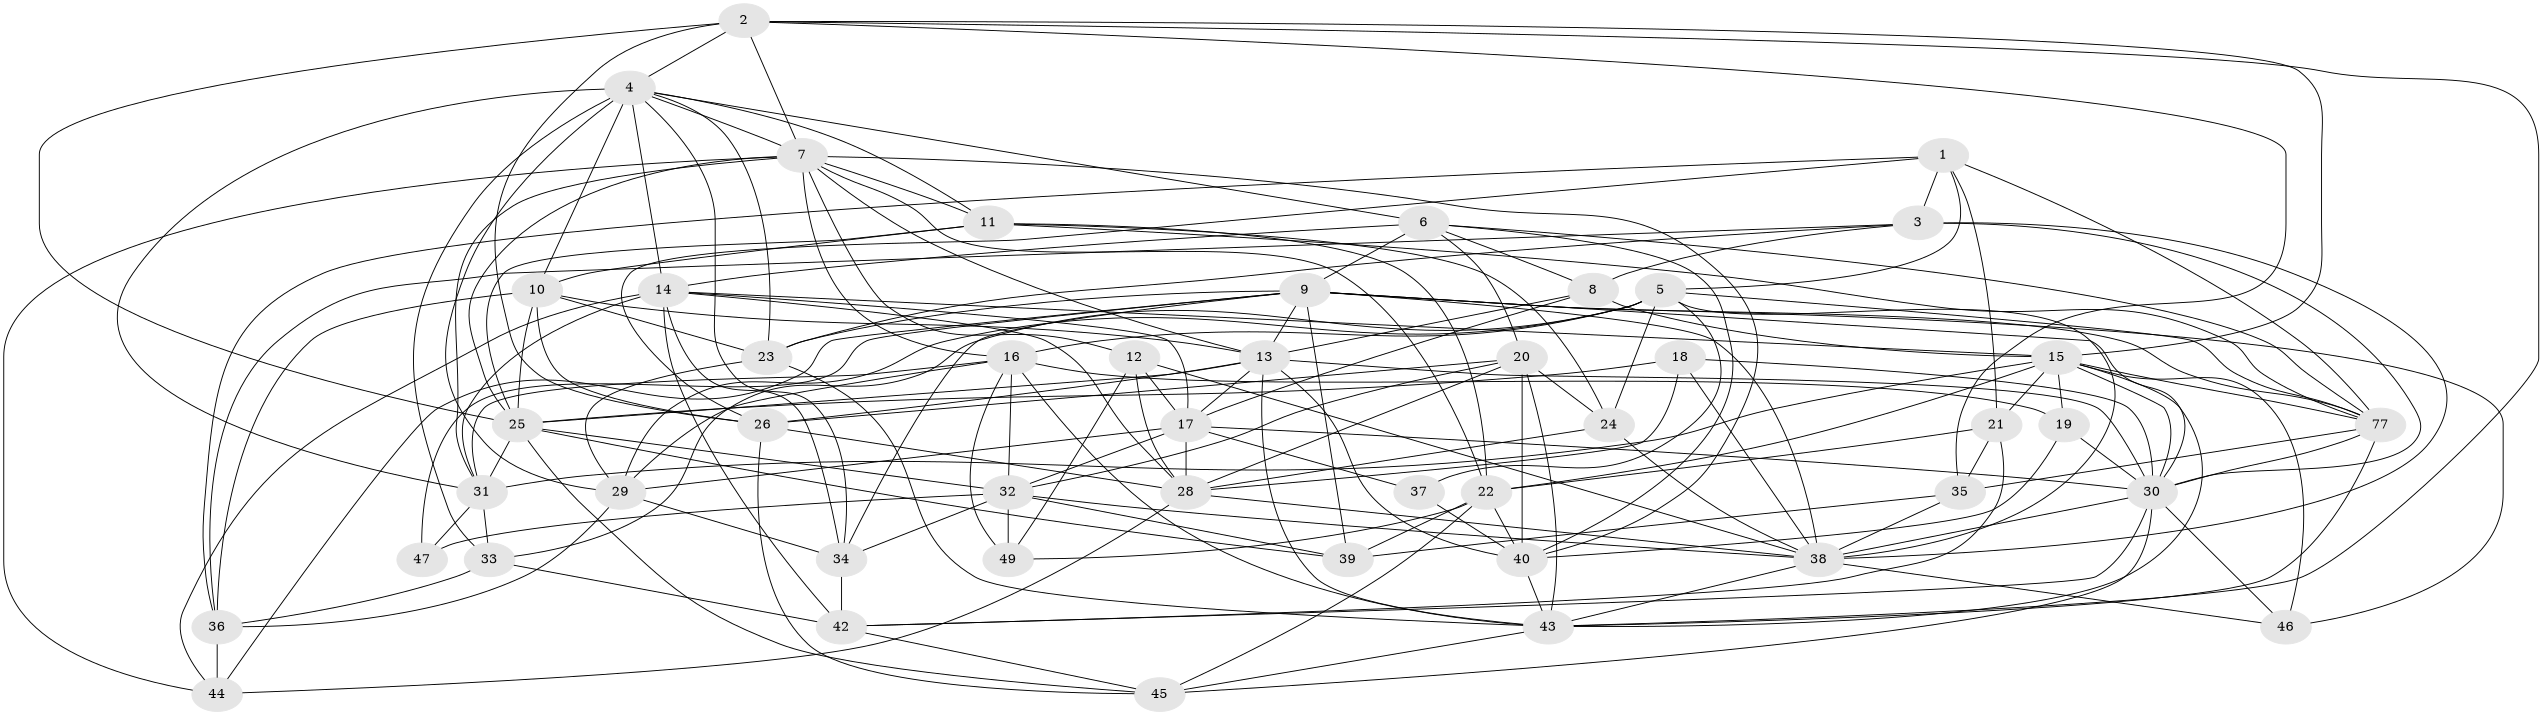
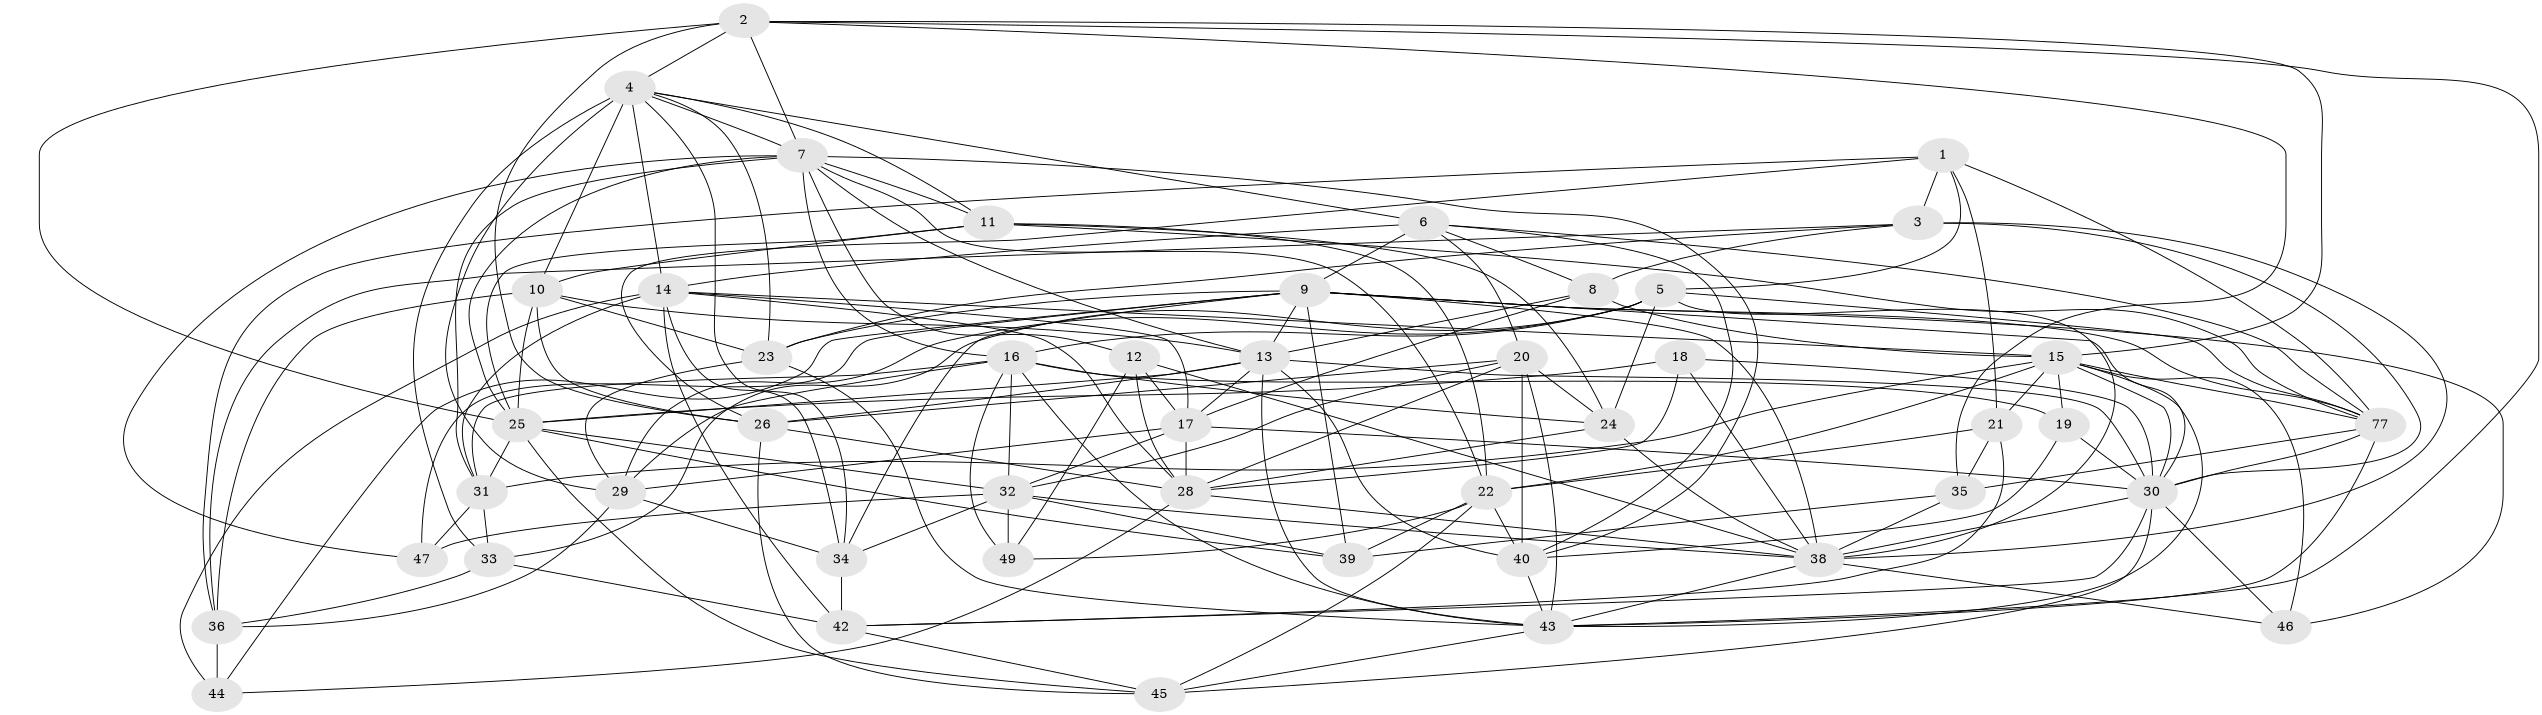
(175, 227) -> none
(145, 245) -> (264, 277)
none -> (1296, 397)
(1419, 492) -> none
